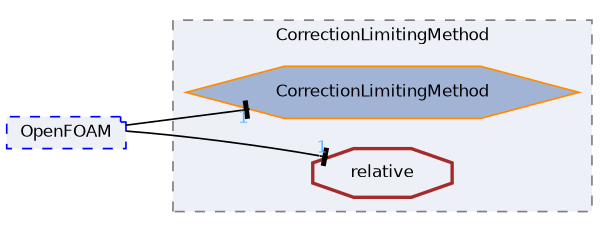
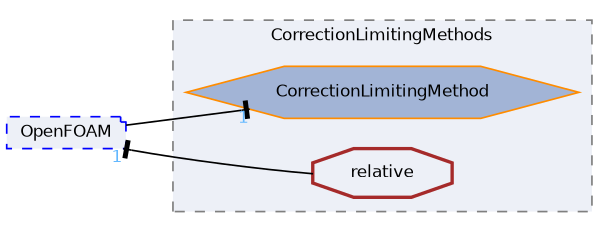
(382, 36) -> (382, 36)
(223, 141) -> (222, 164)
